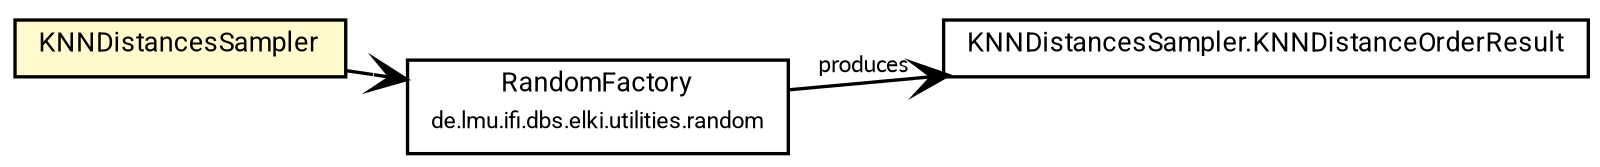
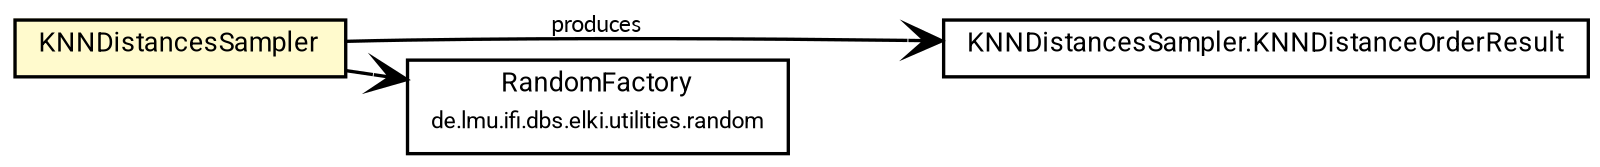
(852, 84) -> (626, 39)
